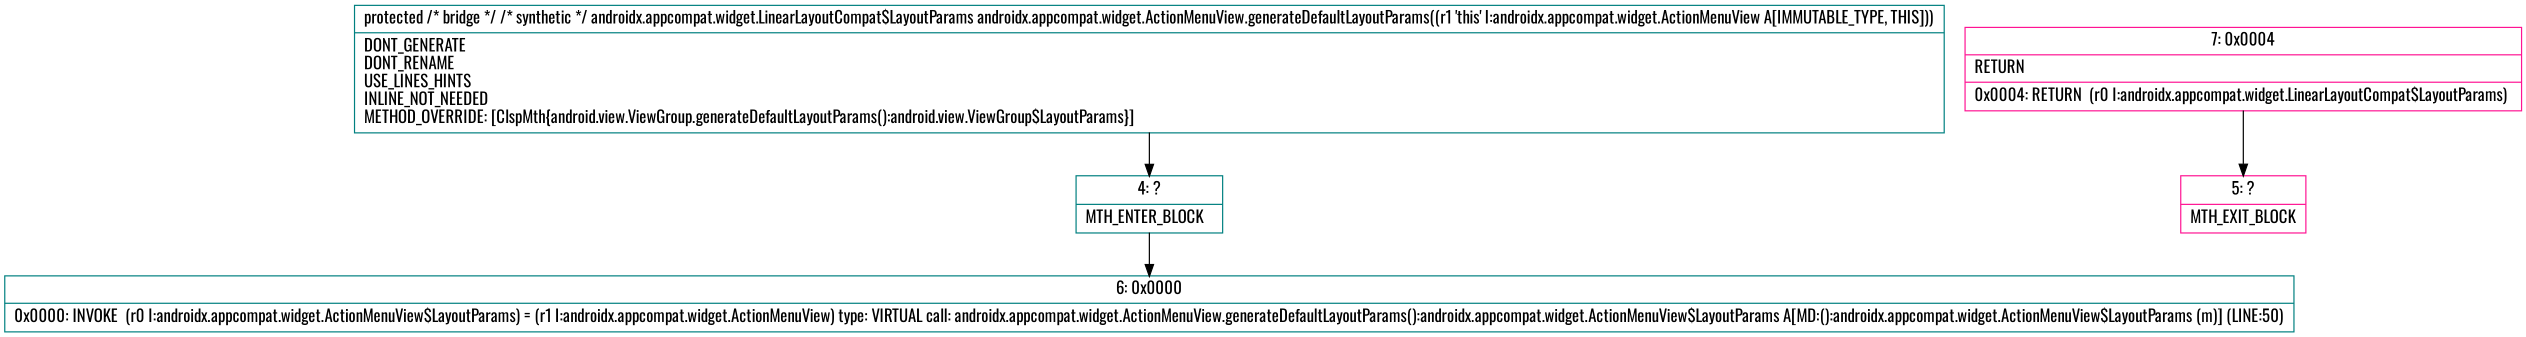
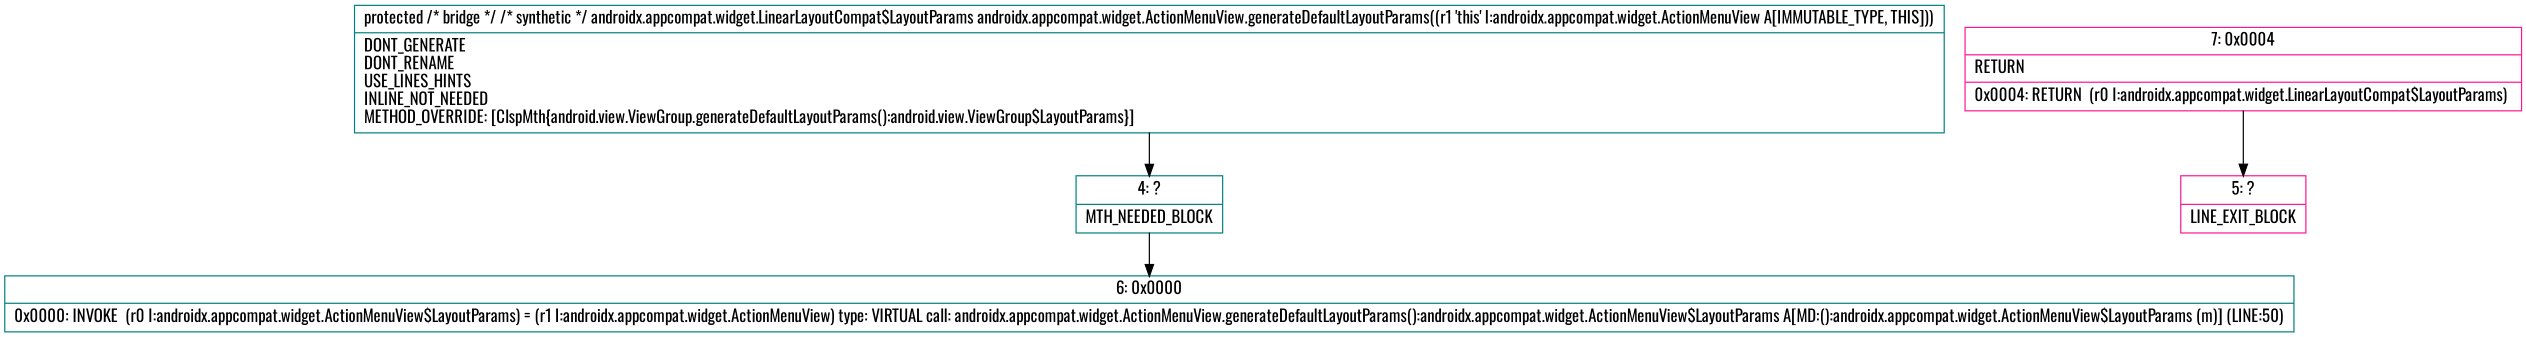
(1145, 218) -> (1149, 218)
(2243, 218) -> (2243, 218)
